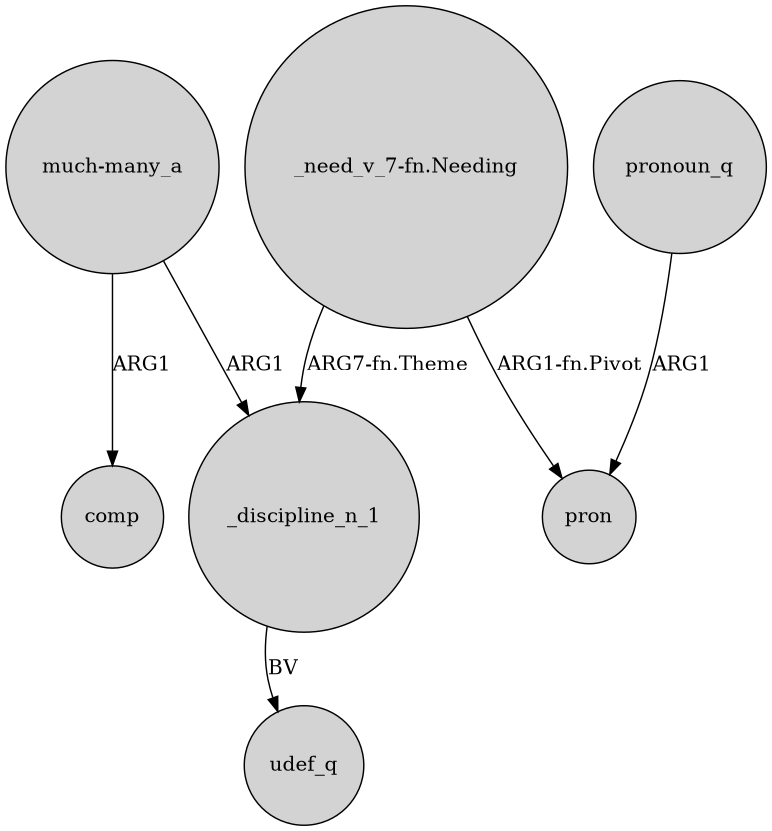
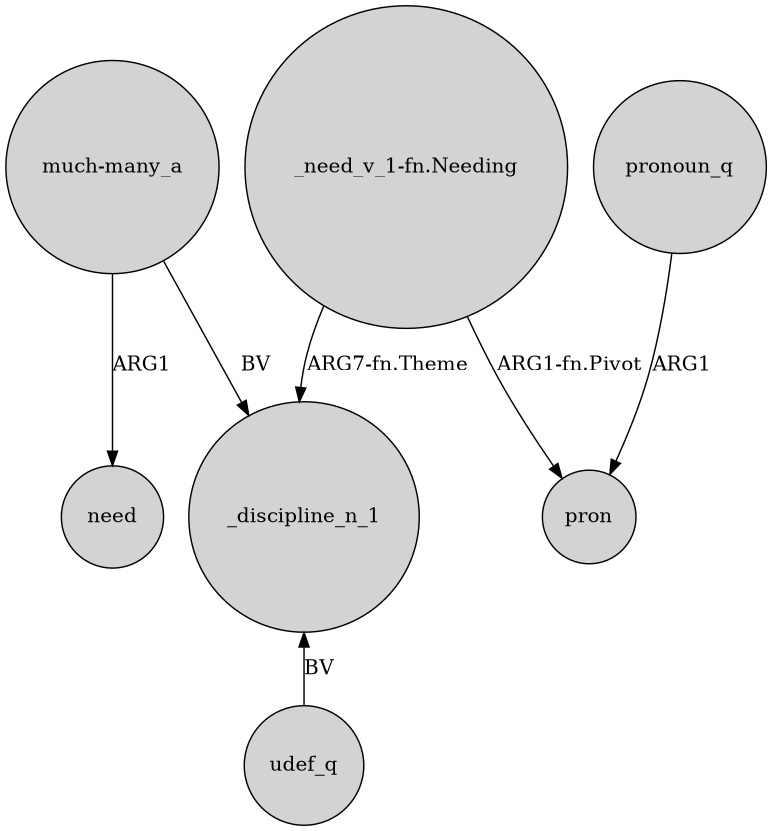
(406, 167) -> (406, 167)
(256, 365) -> (256, 365)
(112, 517) -> (112, 517)
(266, 662) -> (304, 676)
